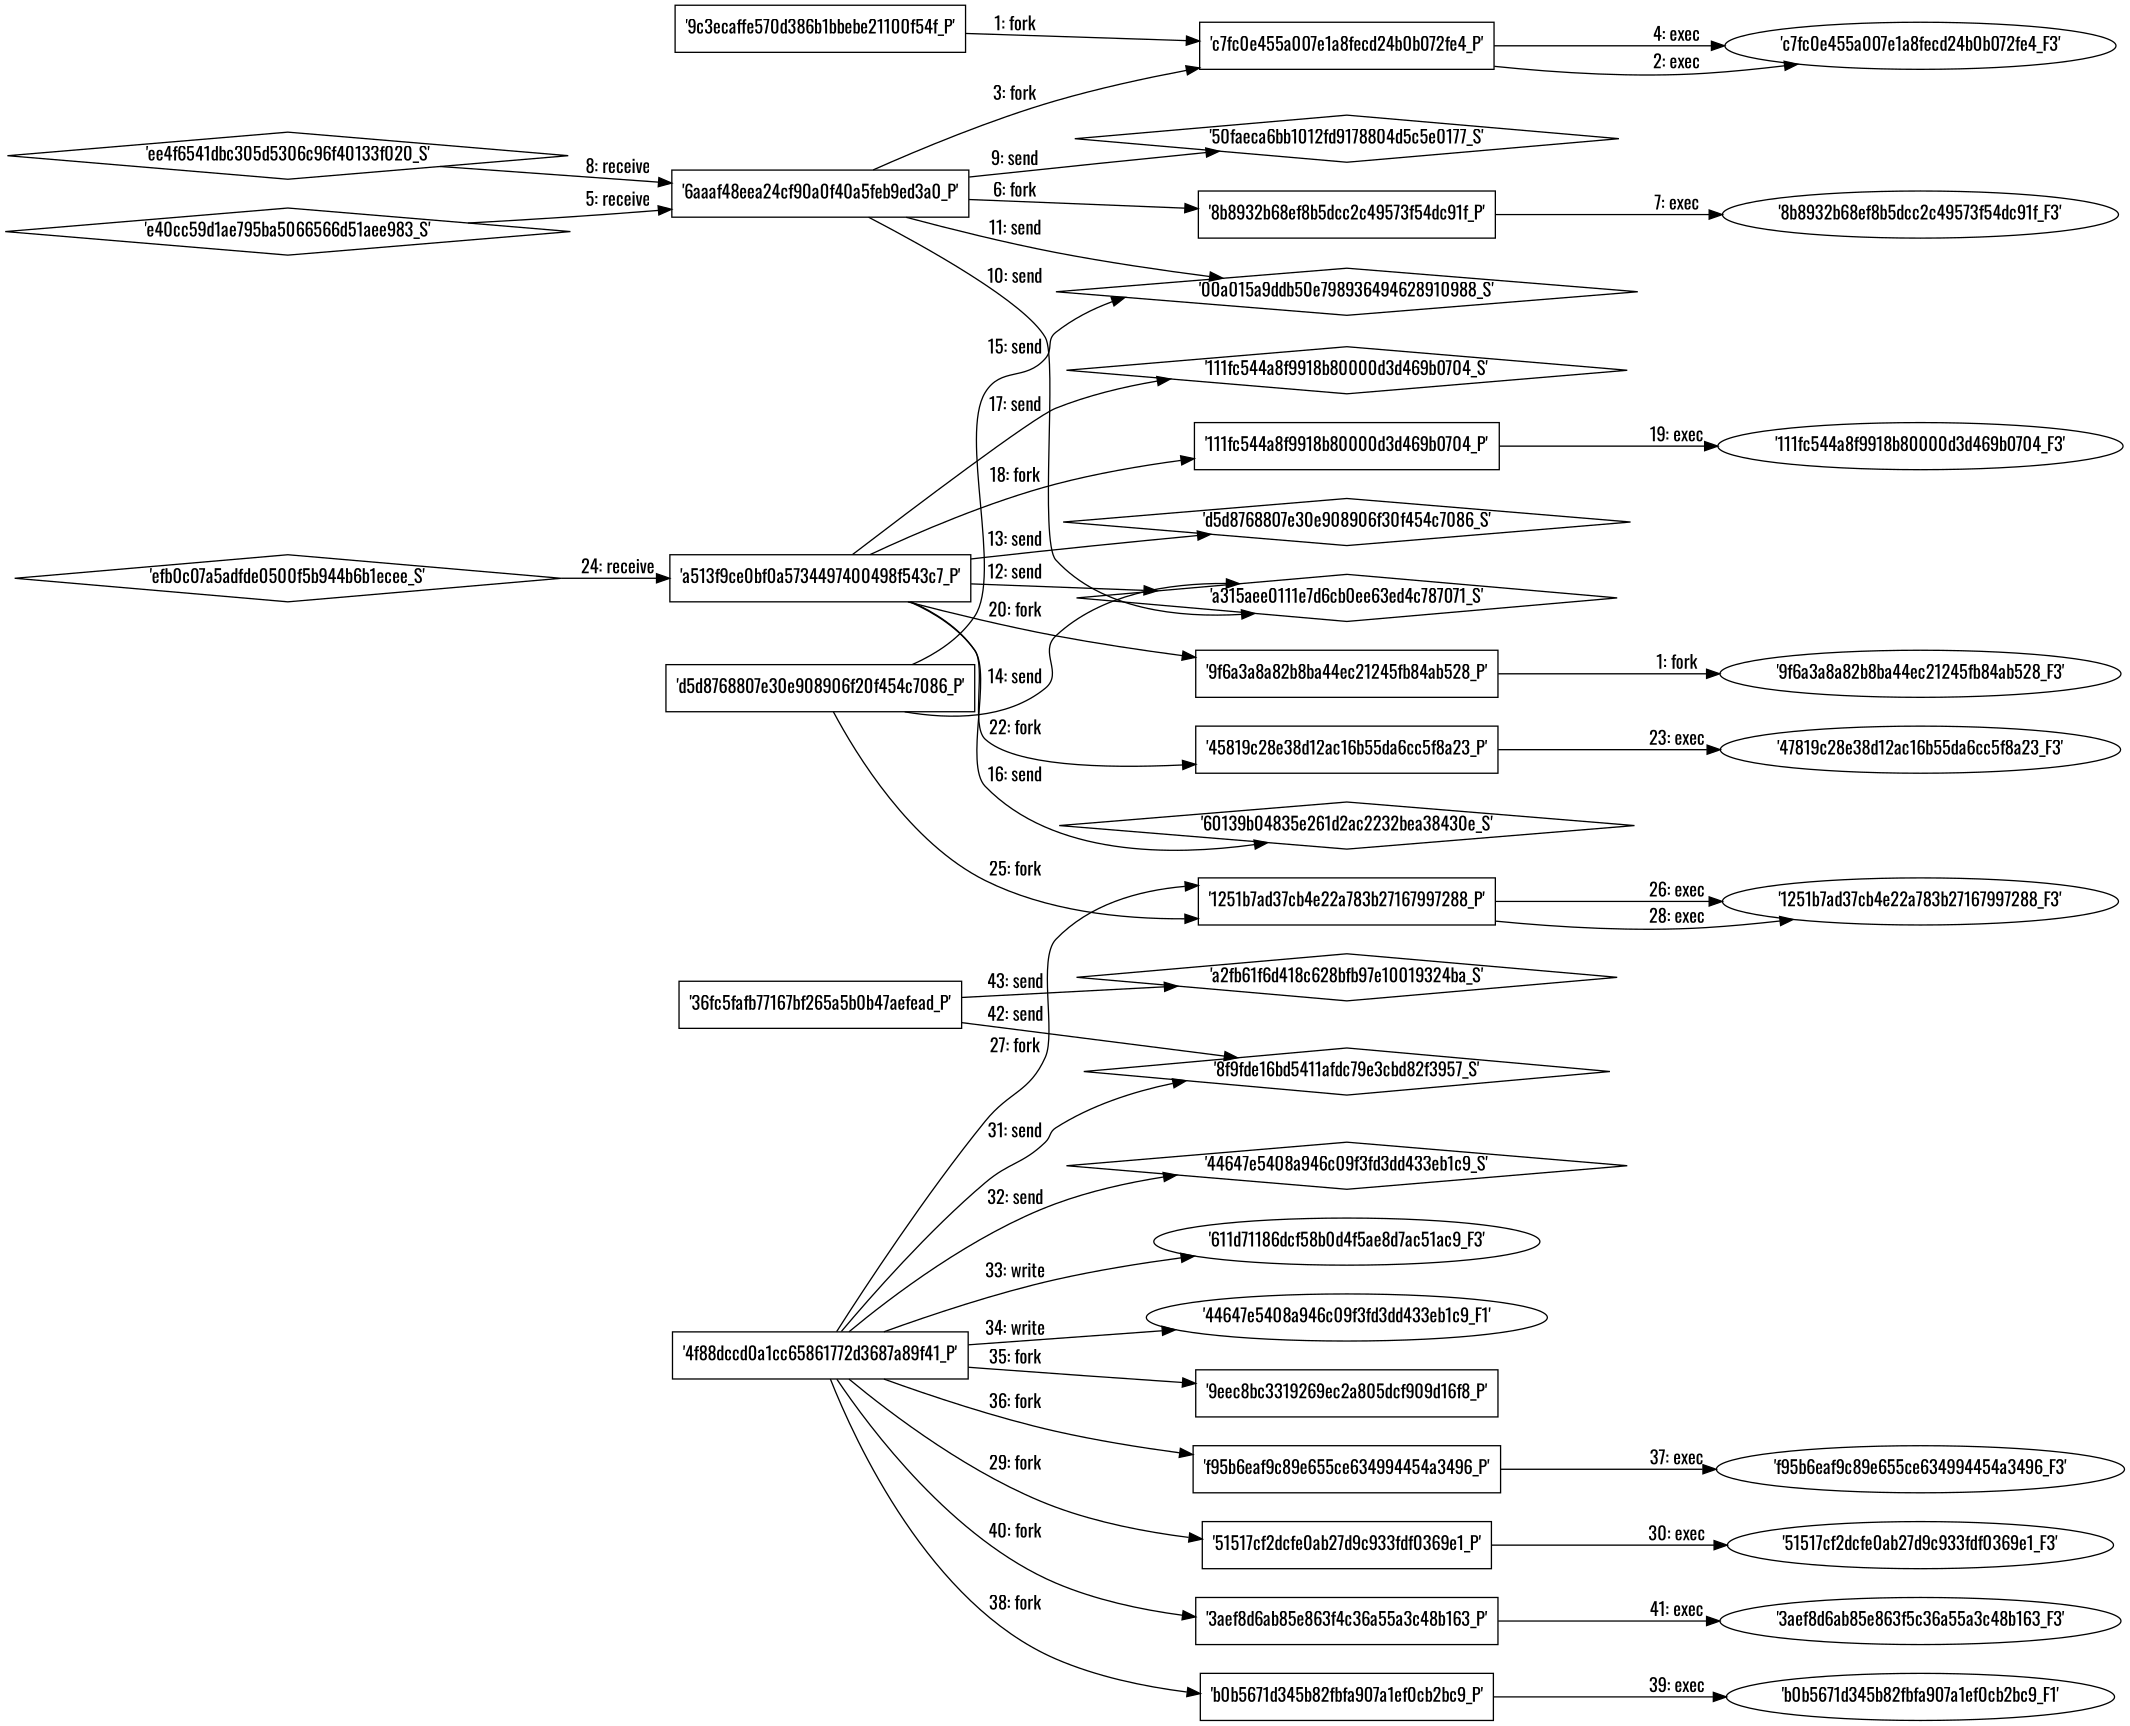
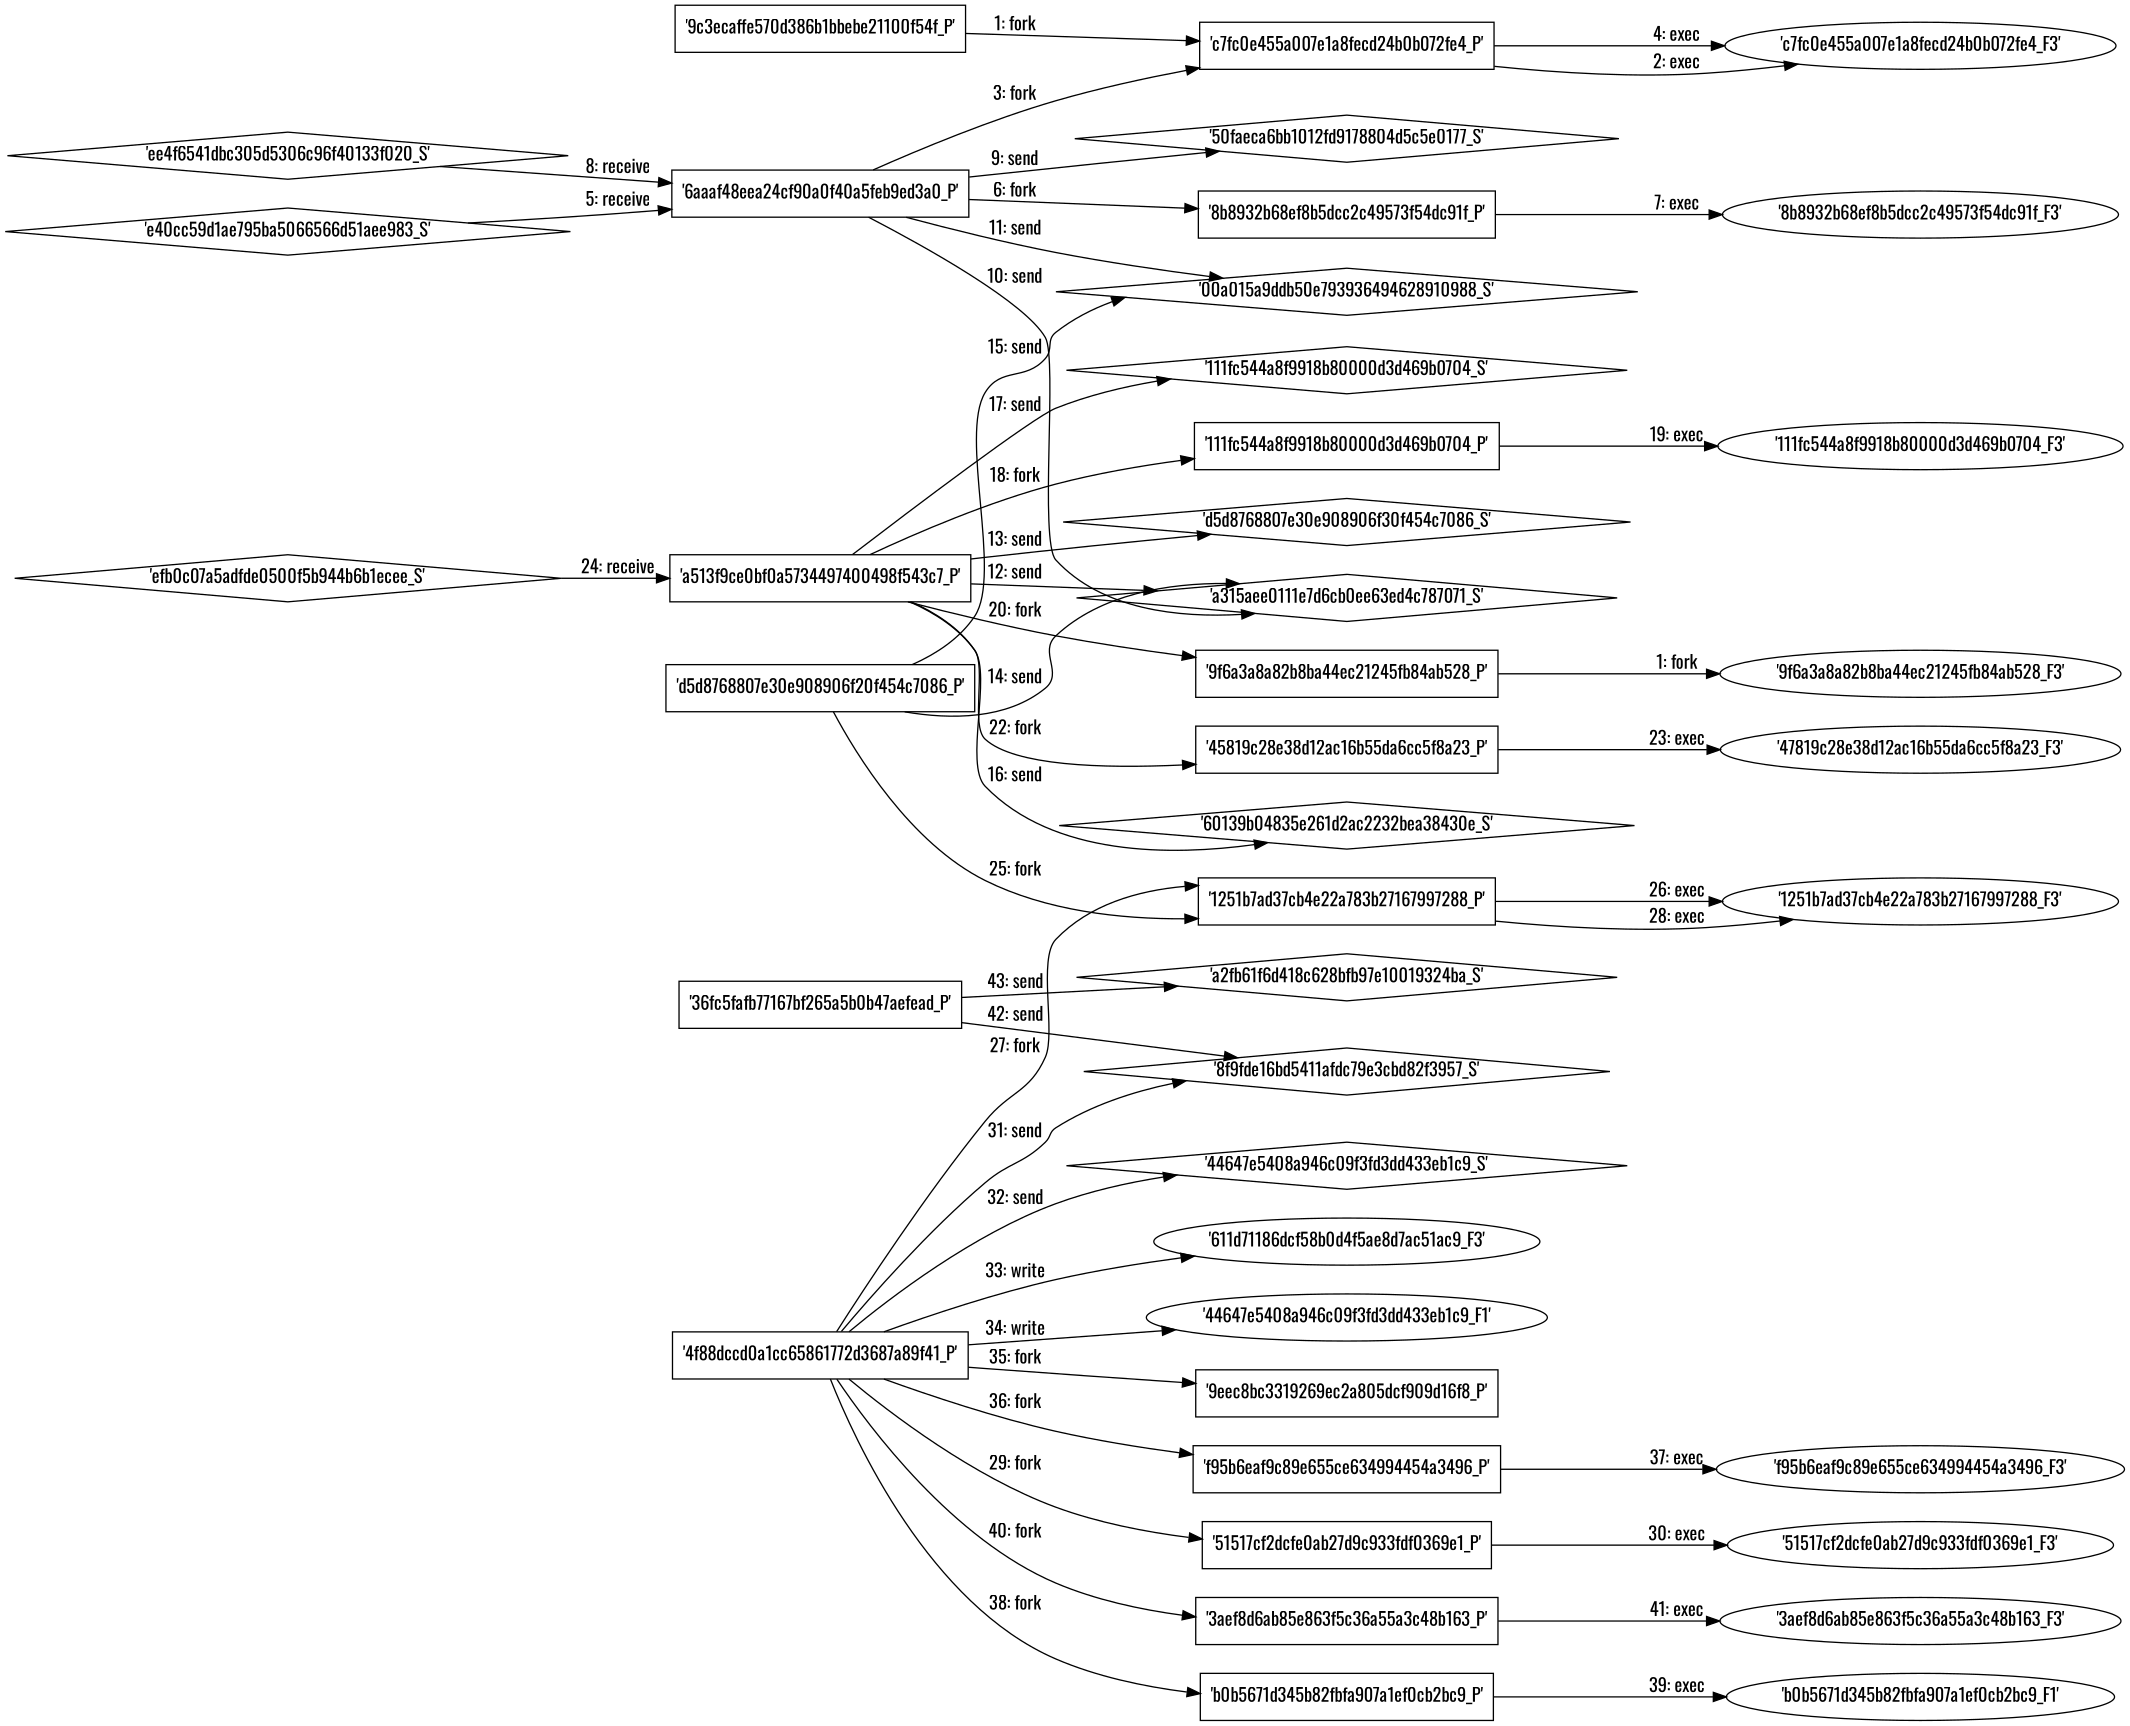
(1347, 292) -> (1347, 292)
(1347, 1621) -> (1347, 1621)
